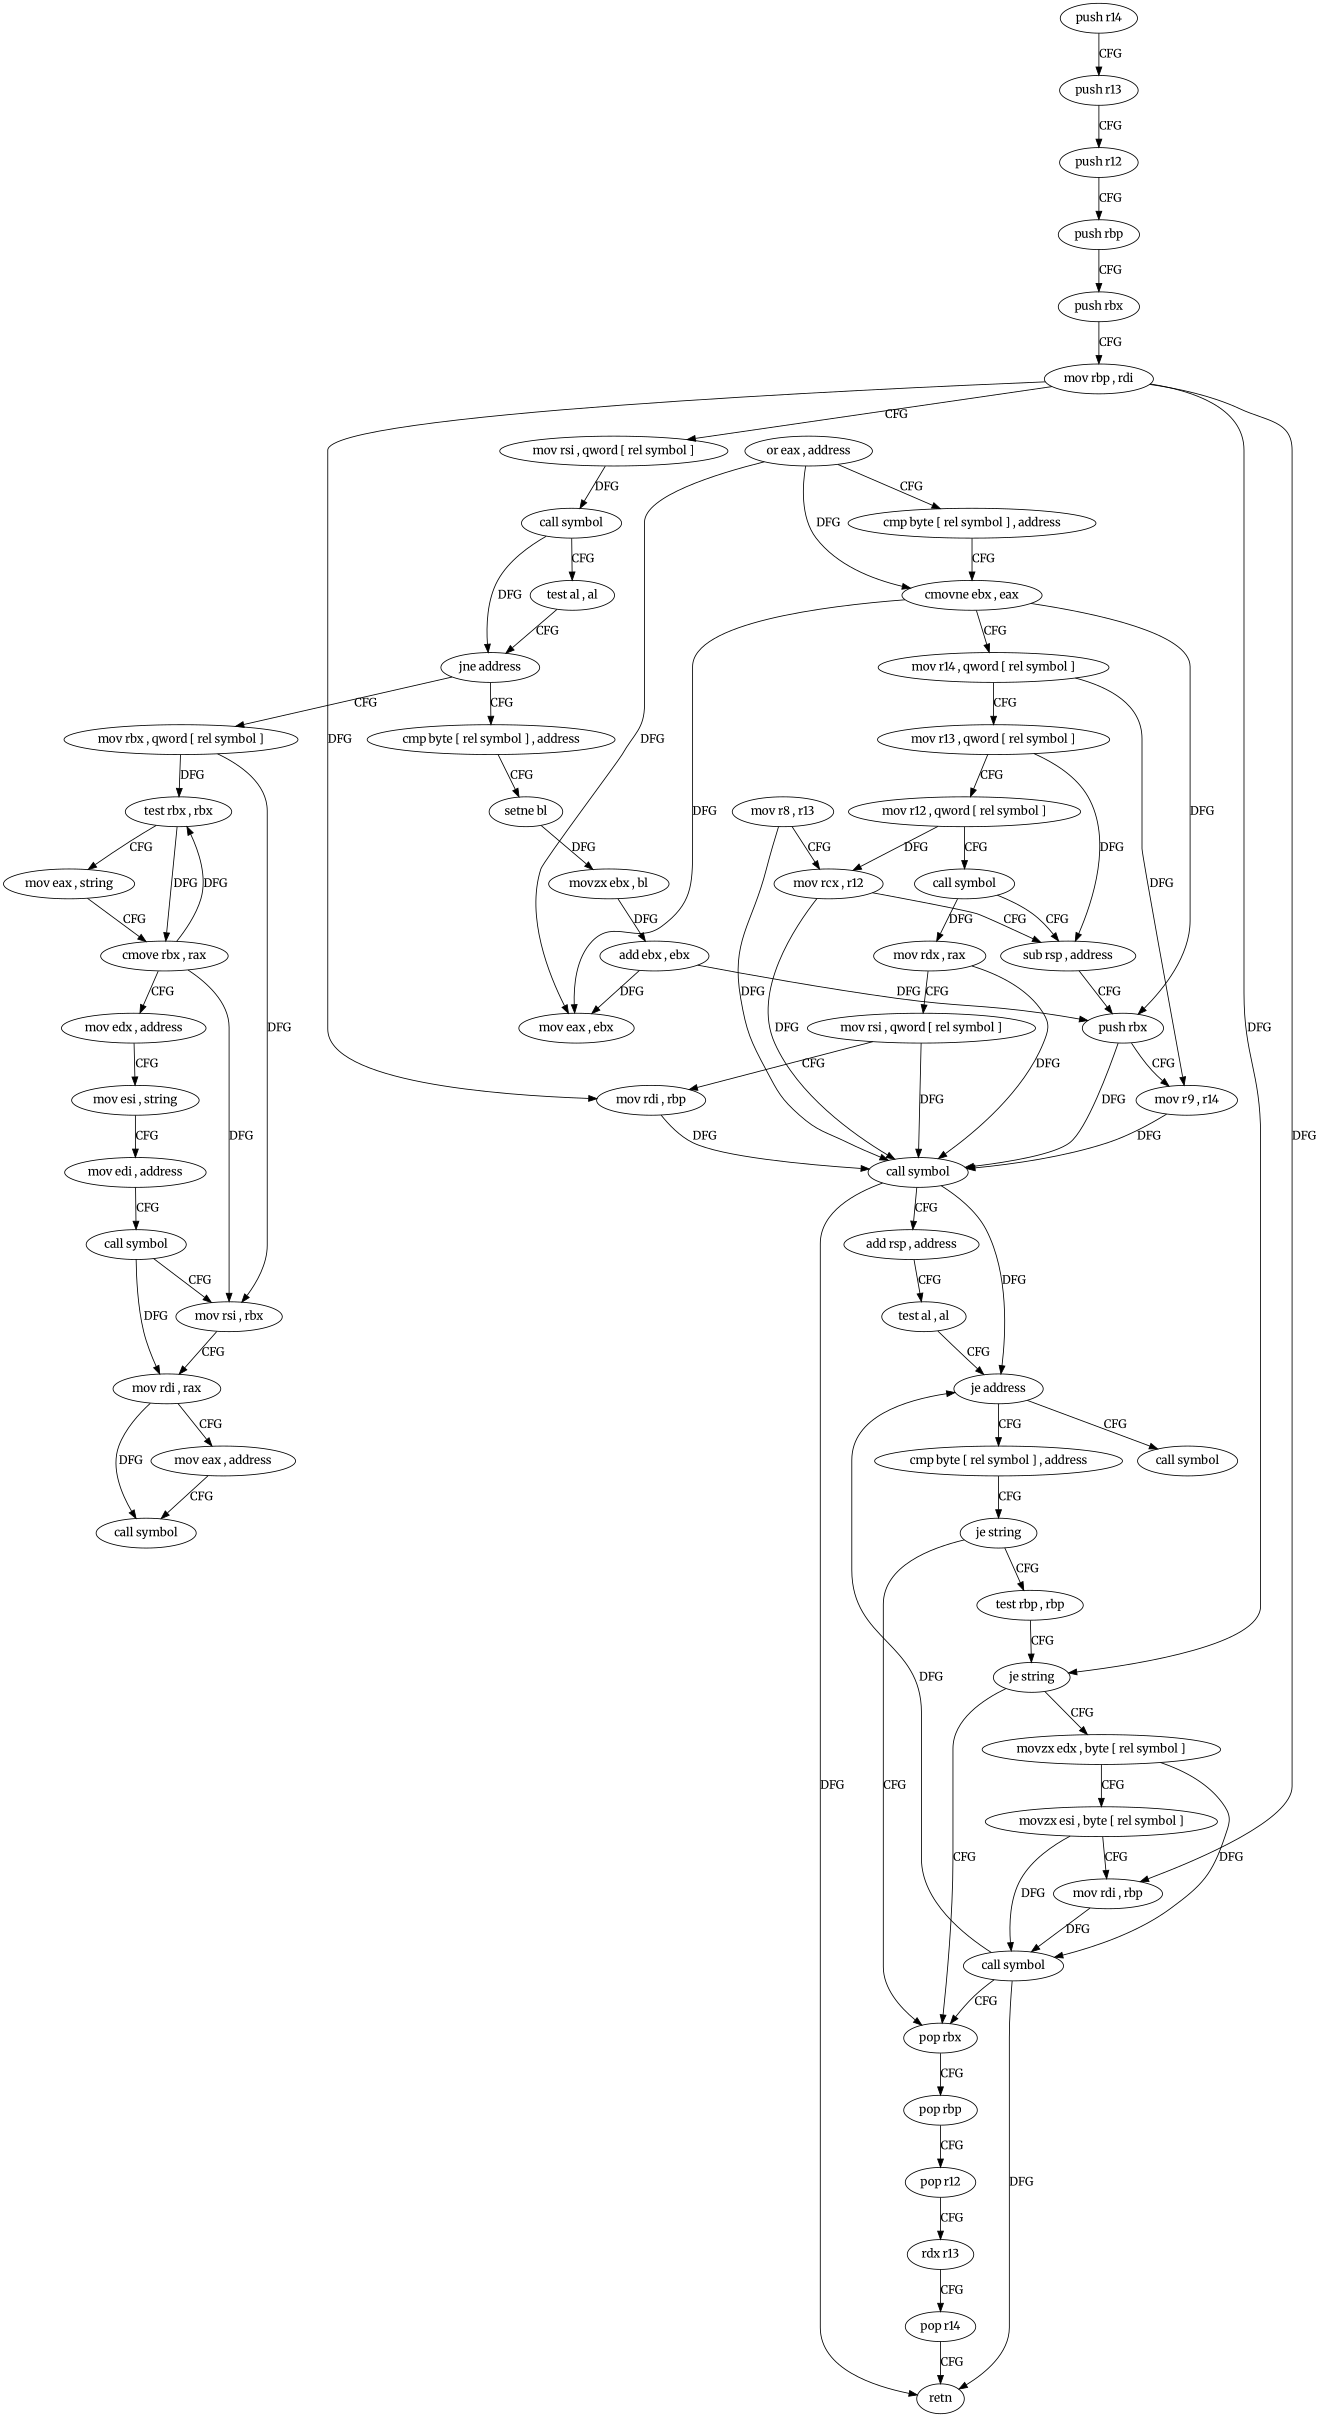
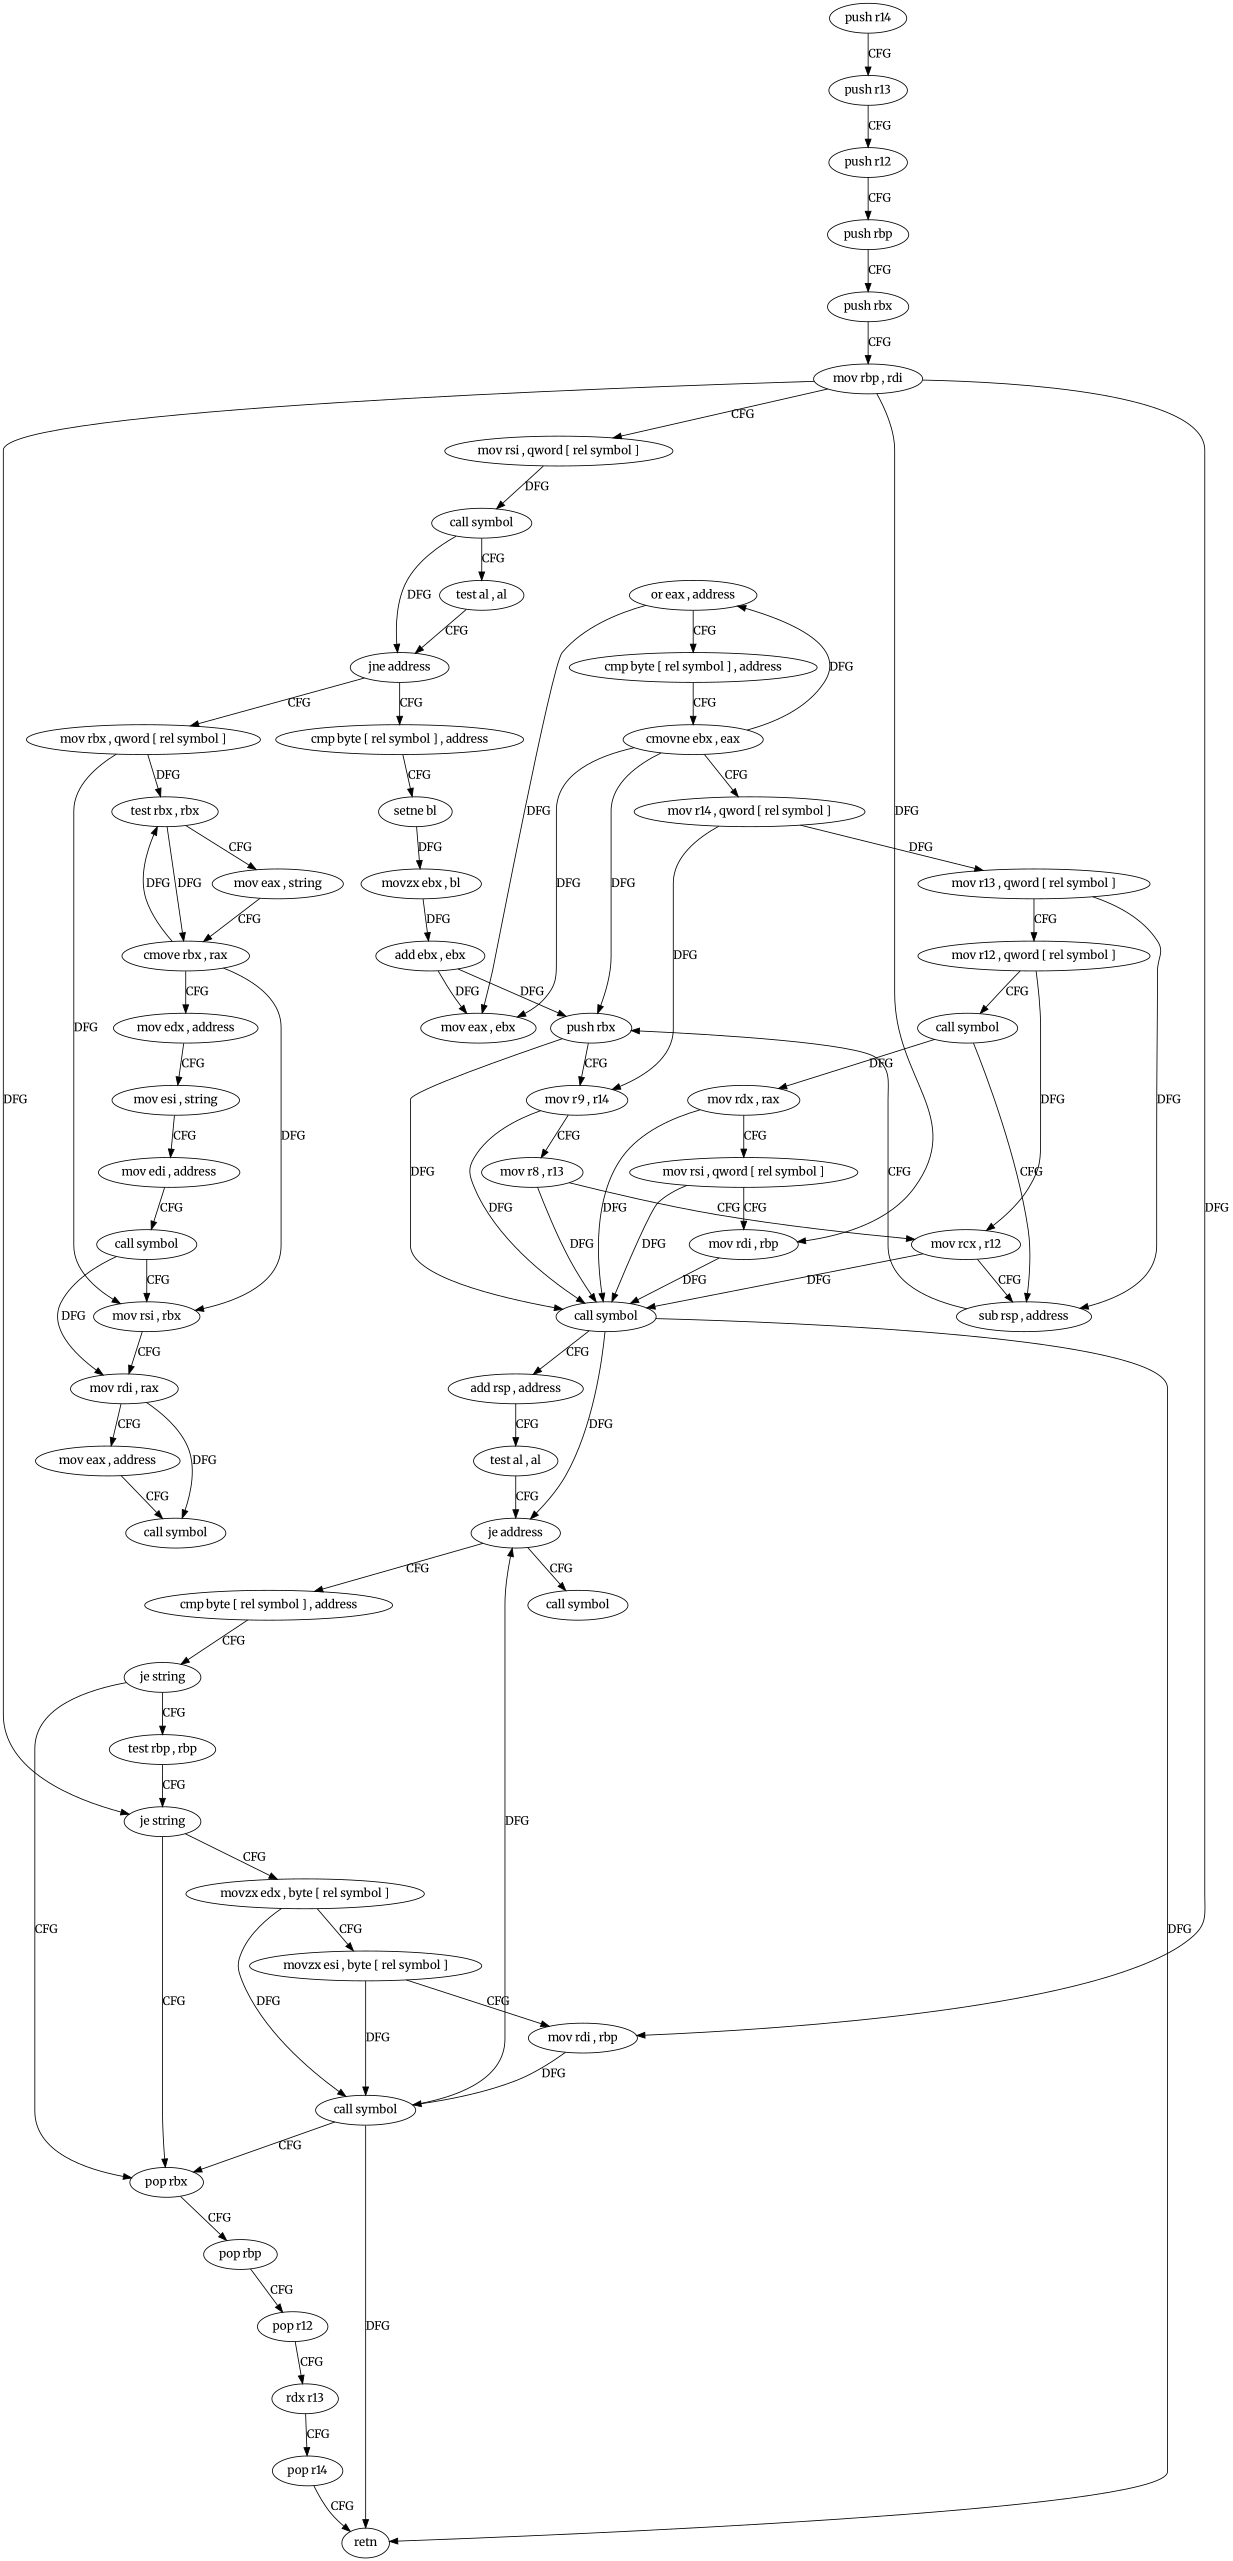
(825, 548) -> (829, 667)
(1005, 704) -> (921, 848)
none -> (557, 1133)
